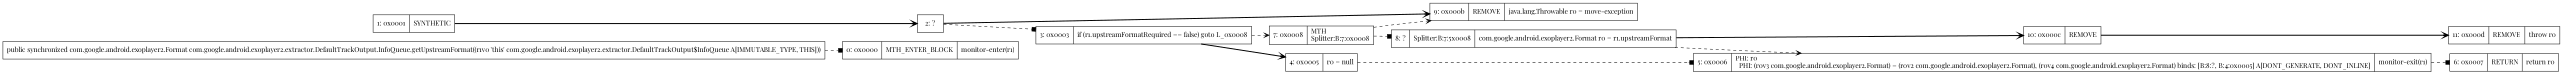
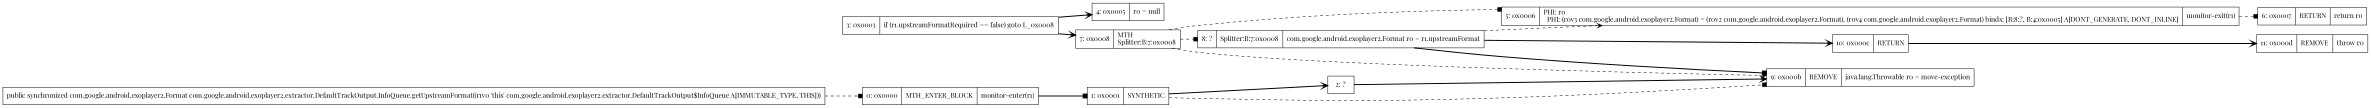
(987, 27) -> none
(1258, 35) -> (1065, 34)
(2083, 35) -> (1891, 43)
(1442, 38) -> (1250, 39)
(1523, 62) -> (1333, 15)
none -> (1588, 63)
none -> (1060, 96)
none -> (1465, 99)
